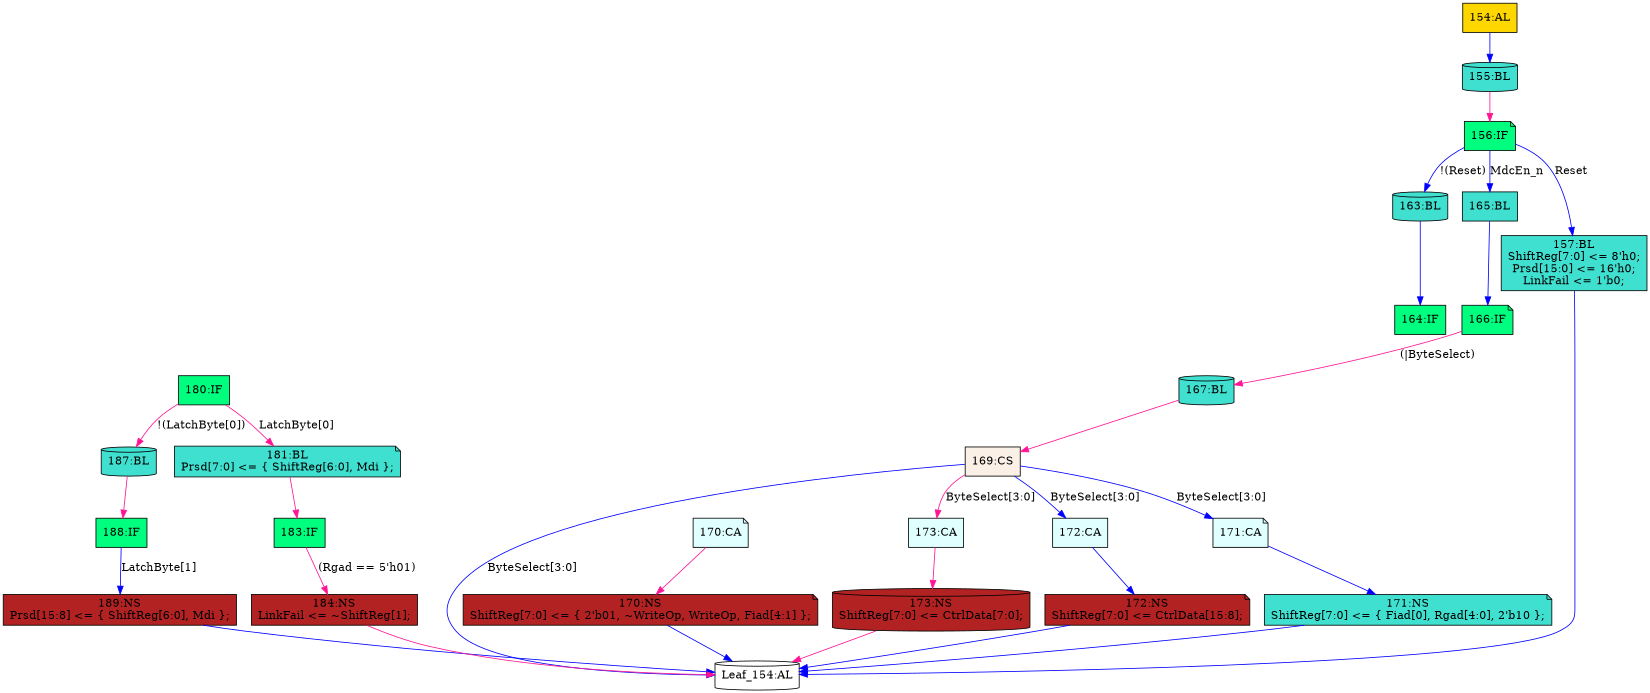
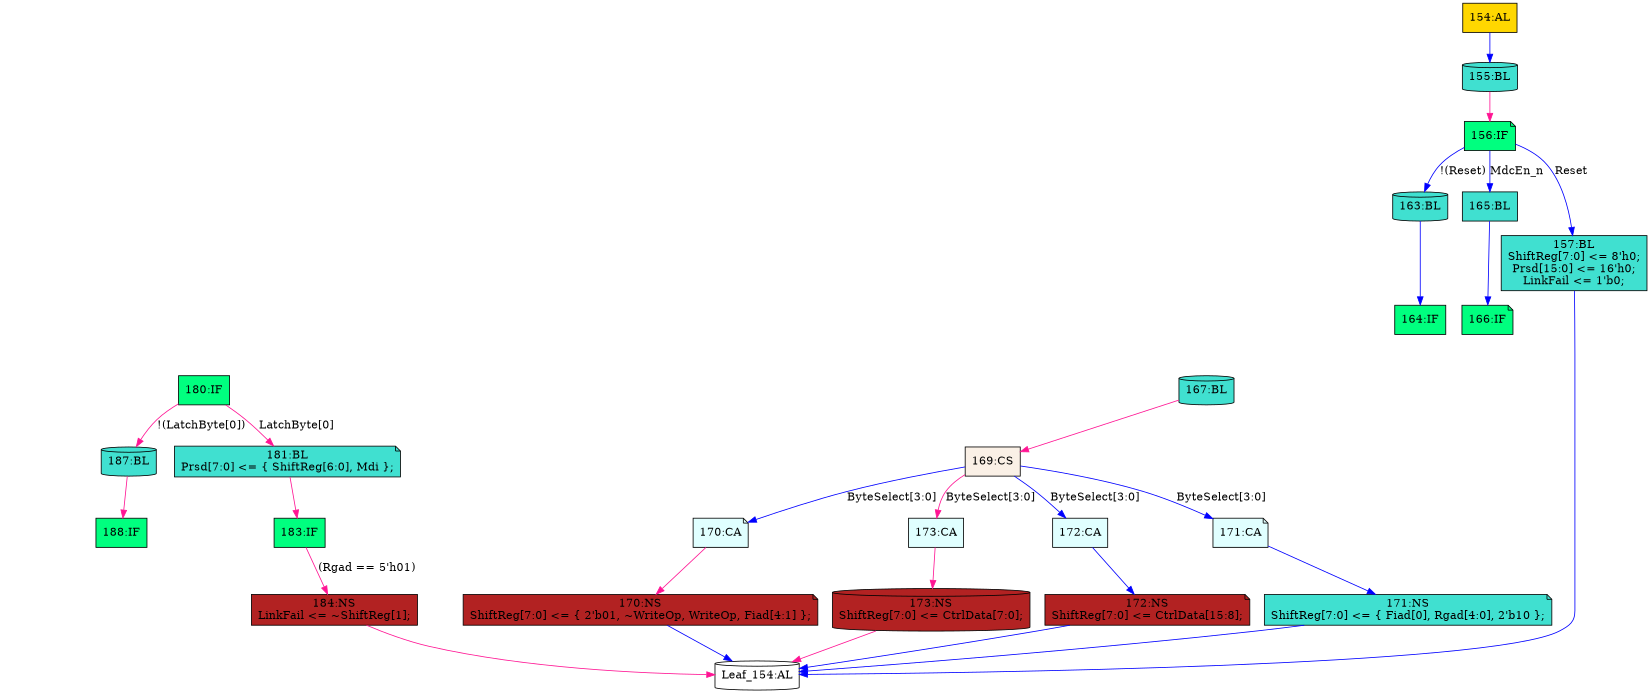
(1353, 361) -> none
(553, 533) -> (859, 488)
(120, 610) -> none
